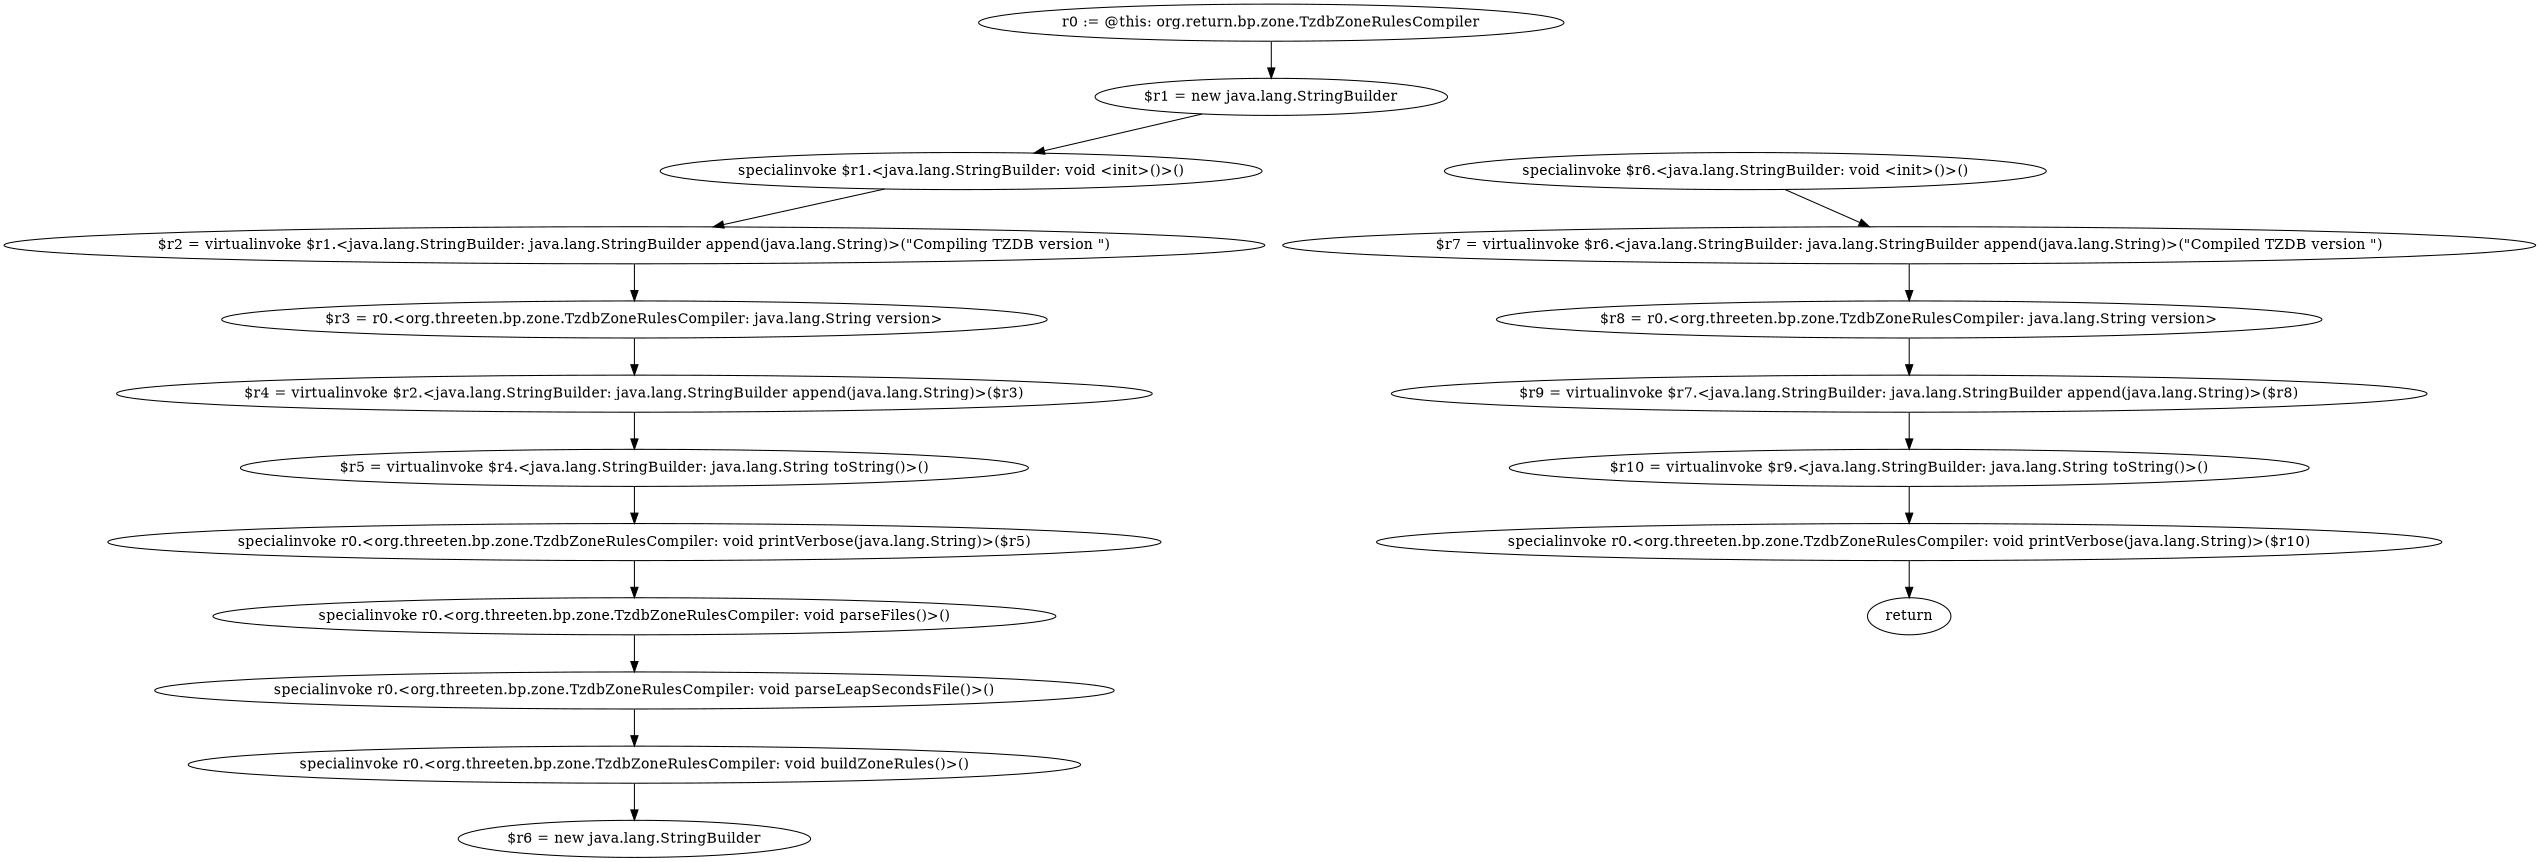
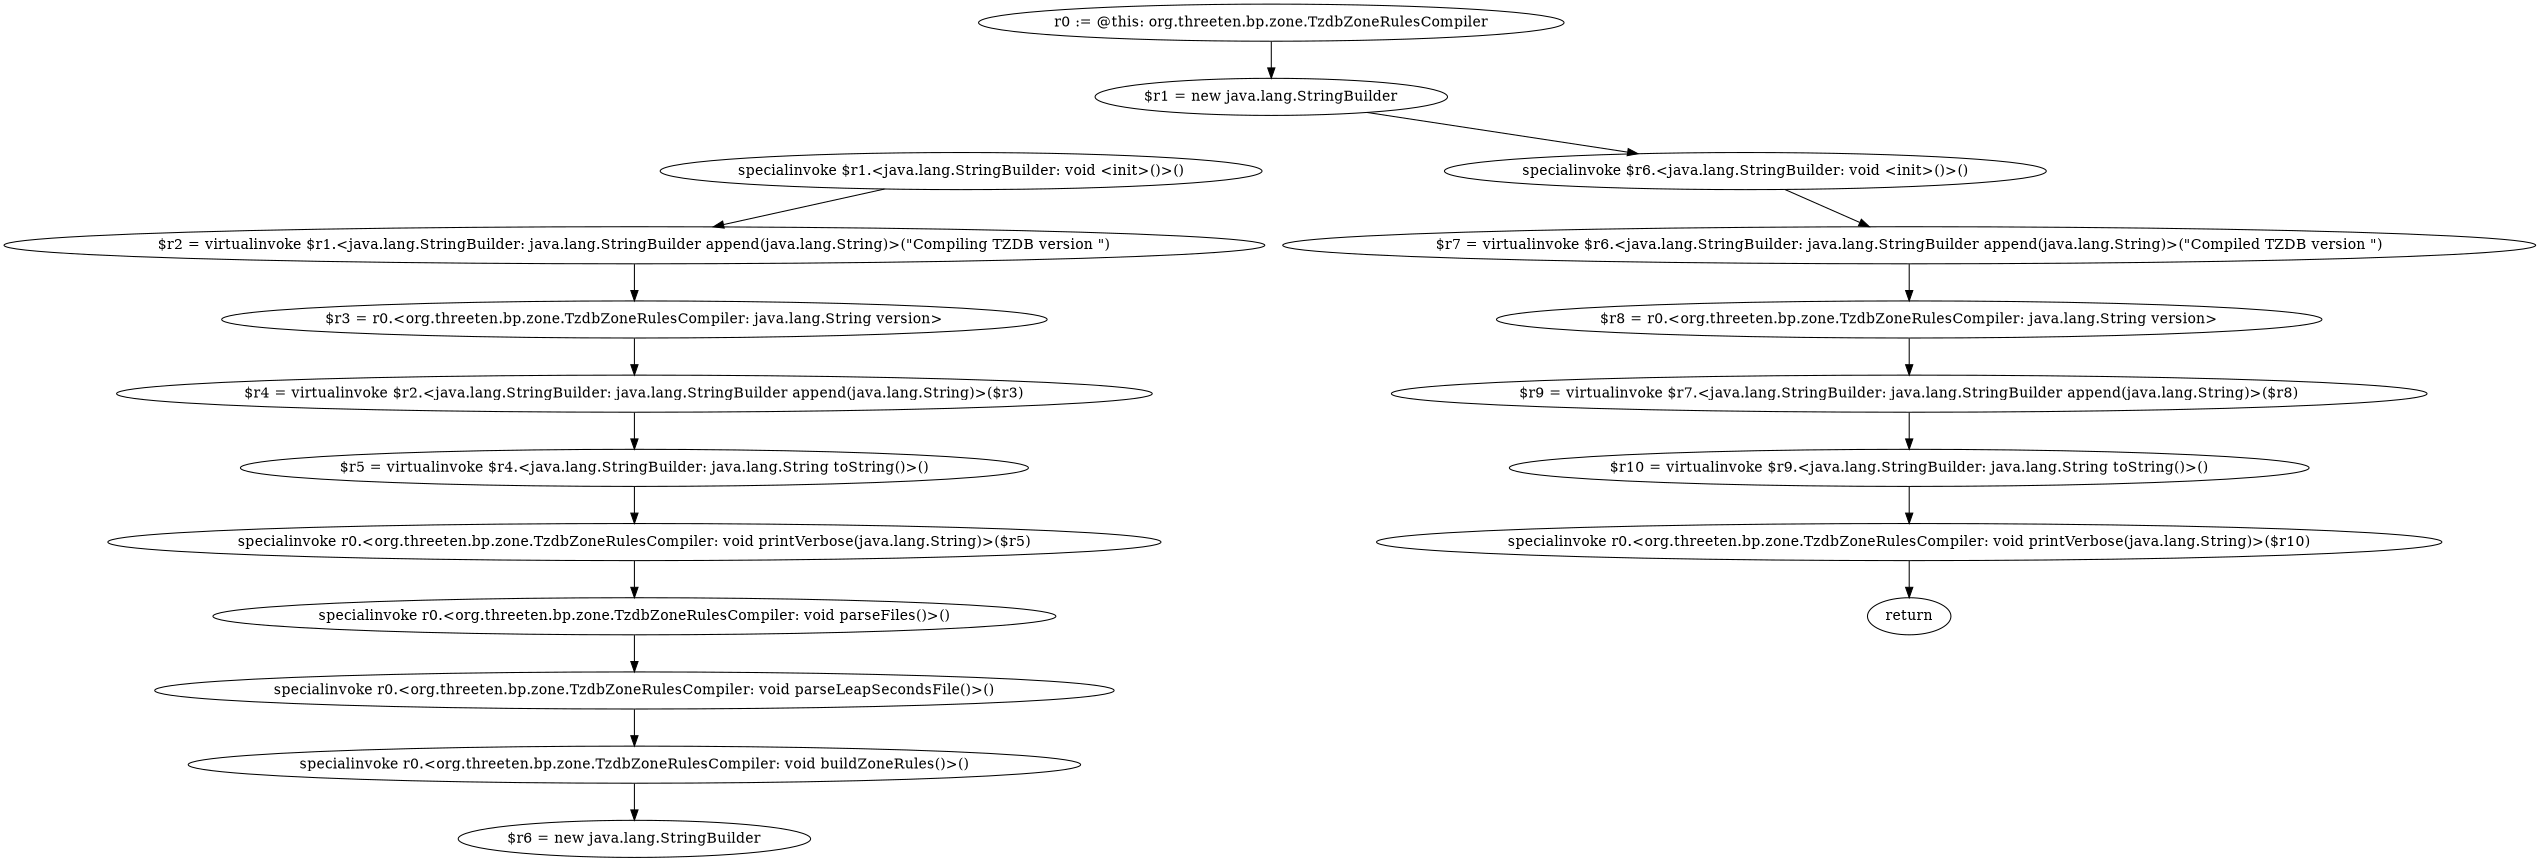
(1271, 23) -> (1271, 23)
(1123, 132) -> (1497, 132)
